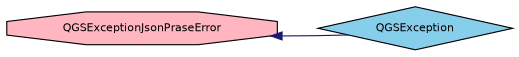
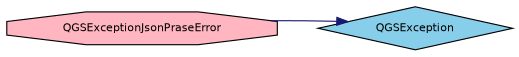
(315, 36) -> (304, 21)
